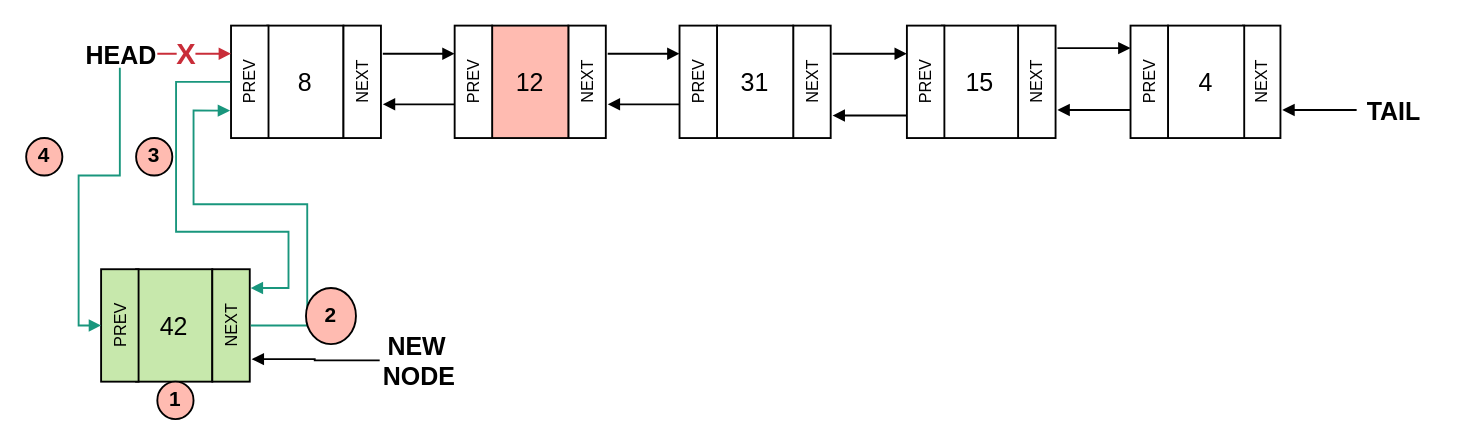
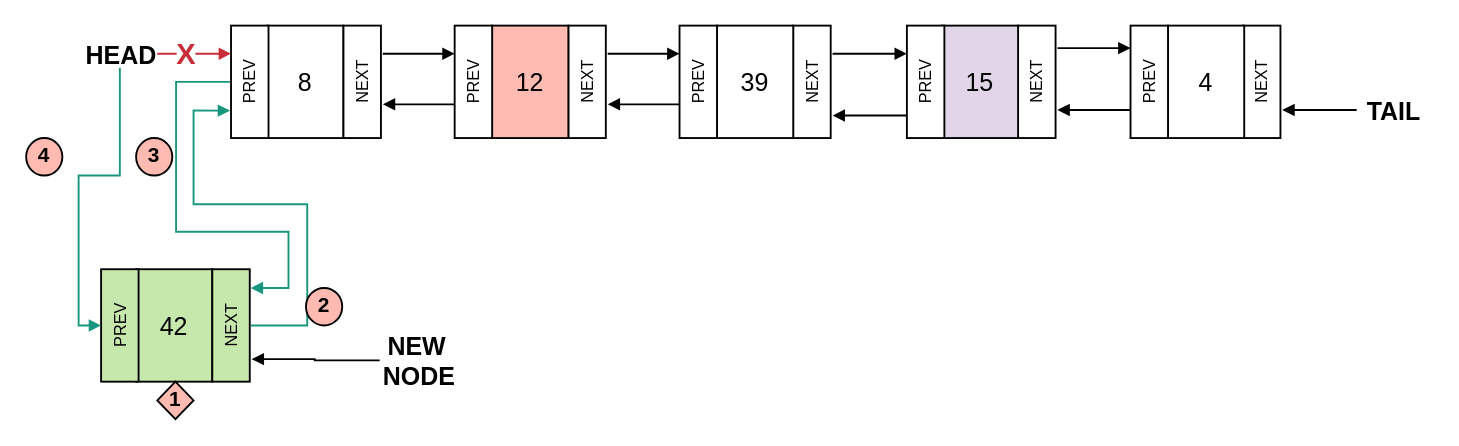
(755, 82) -> (755, 82)
(980, 82) -> (980, 82)
(331, 316) -> (324, 307)
(175, 401) -> (175, 401)
